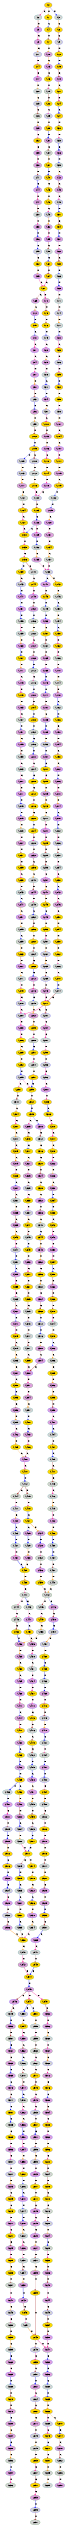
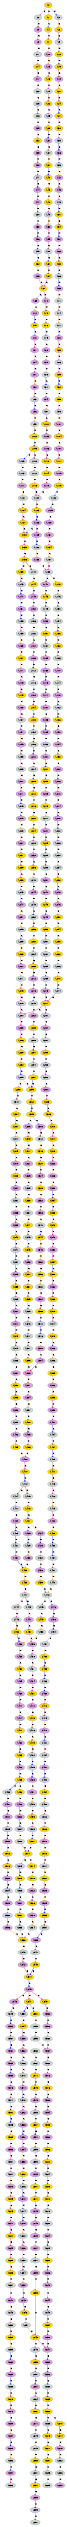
(21, 652) -> (21, 652)
(35, 2045) -> (41, 2045)
